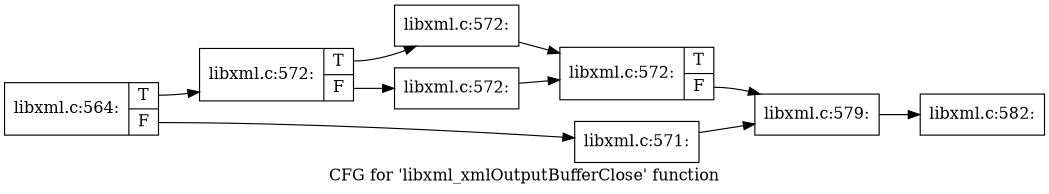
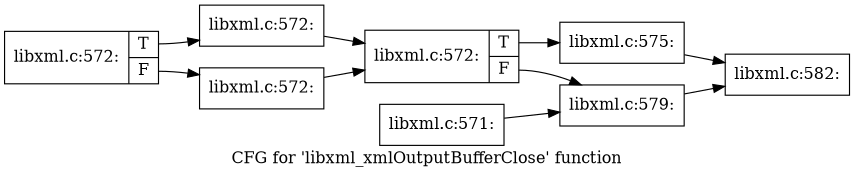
none -> (622, 43)
(82, 109) -> none
